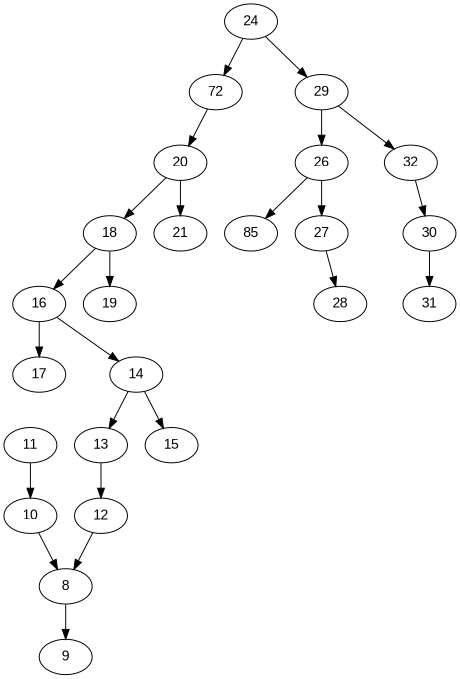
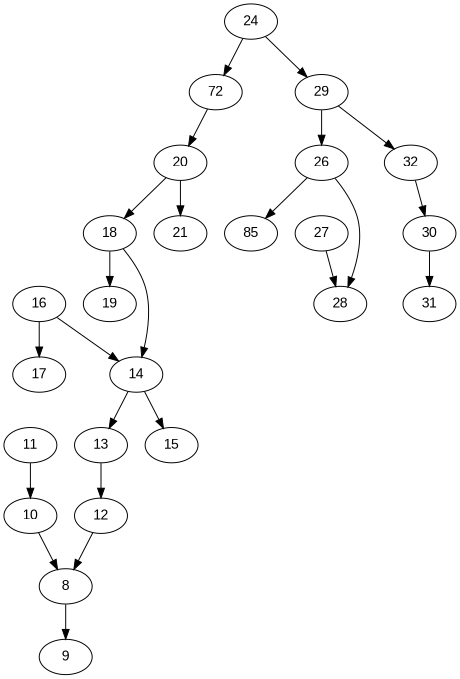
(322, 193) -> (359, 225)
(78, 265) -> (147, 295)
